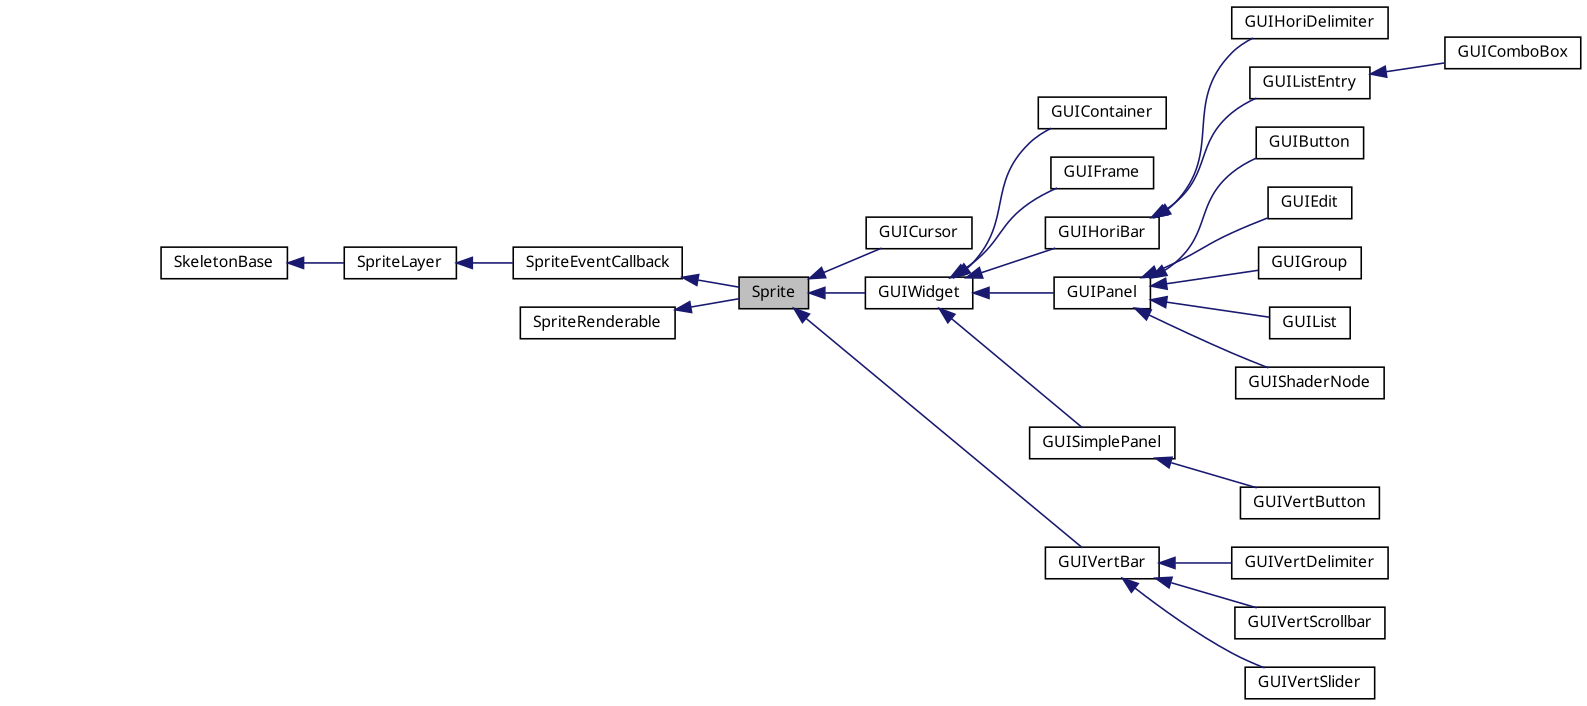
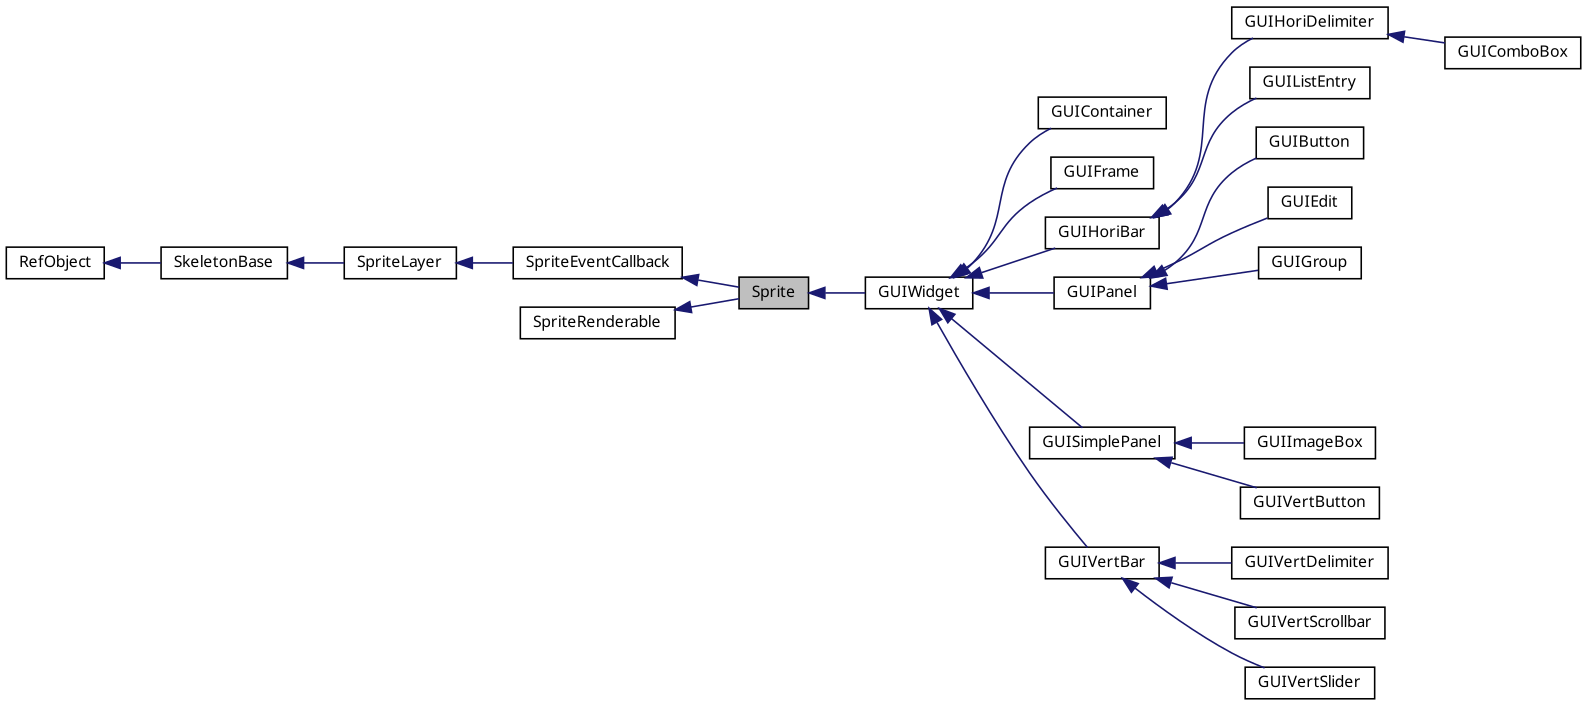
(1415, 67) -> (1425, 40)
(919, 233) -> none
none -> (55, 263)
(1310, 323) -> none
(1310, 383) -> none
(944, 433) -> (1007, 439)
none -> (1310, 443)
